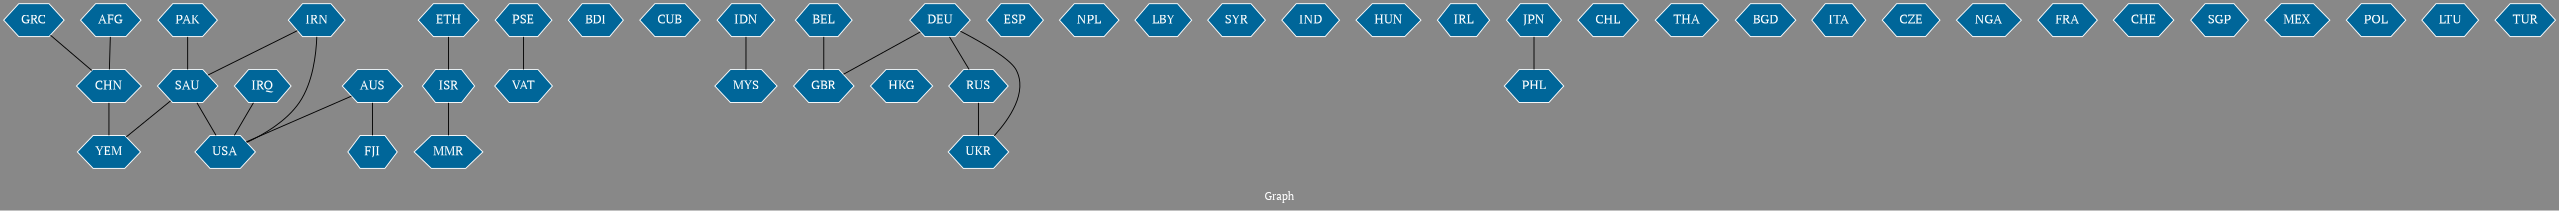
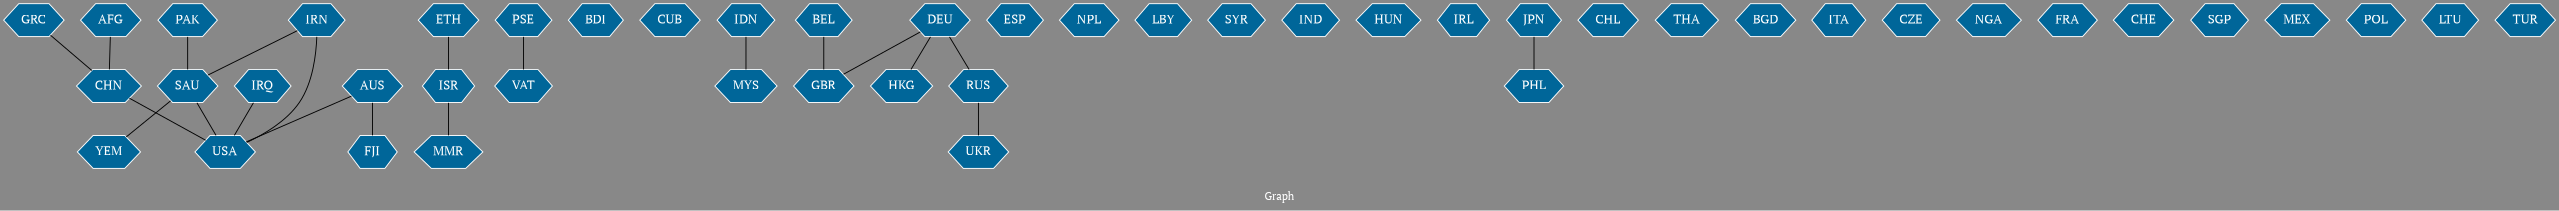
(1017, 72) -> (921, 53)
(109, 119) -> (168, 119)
